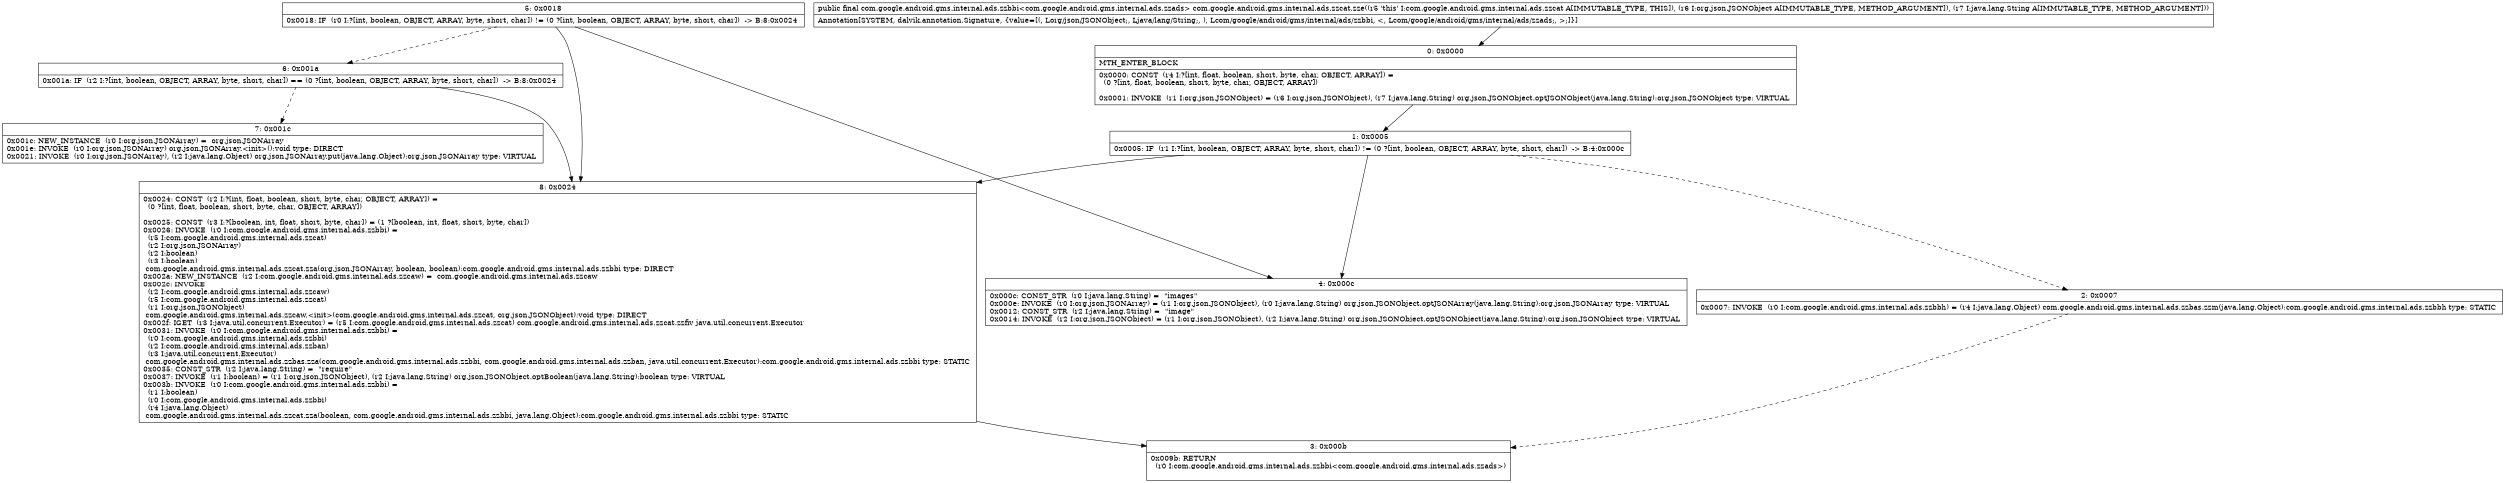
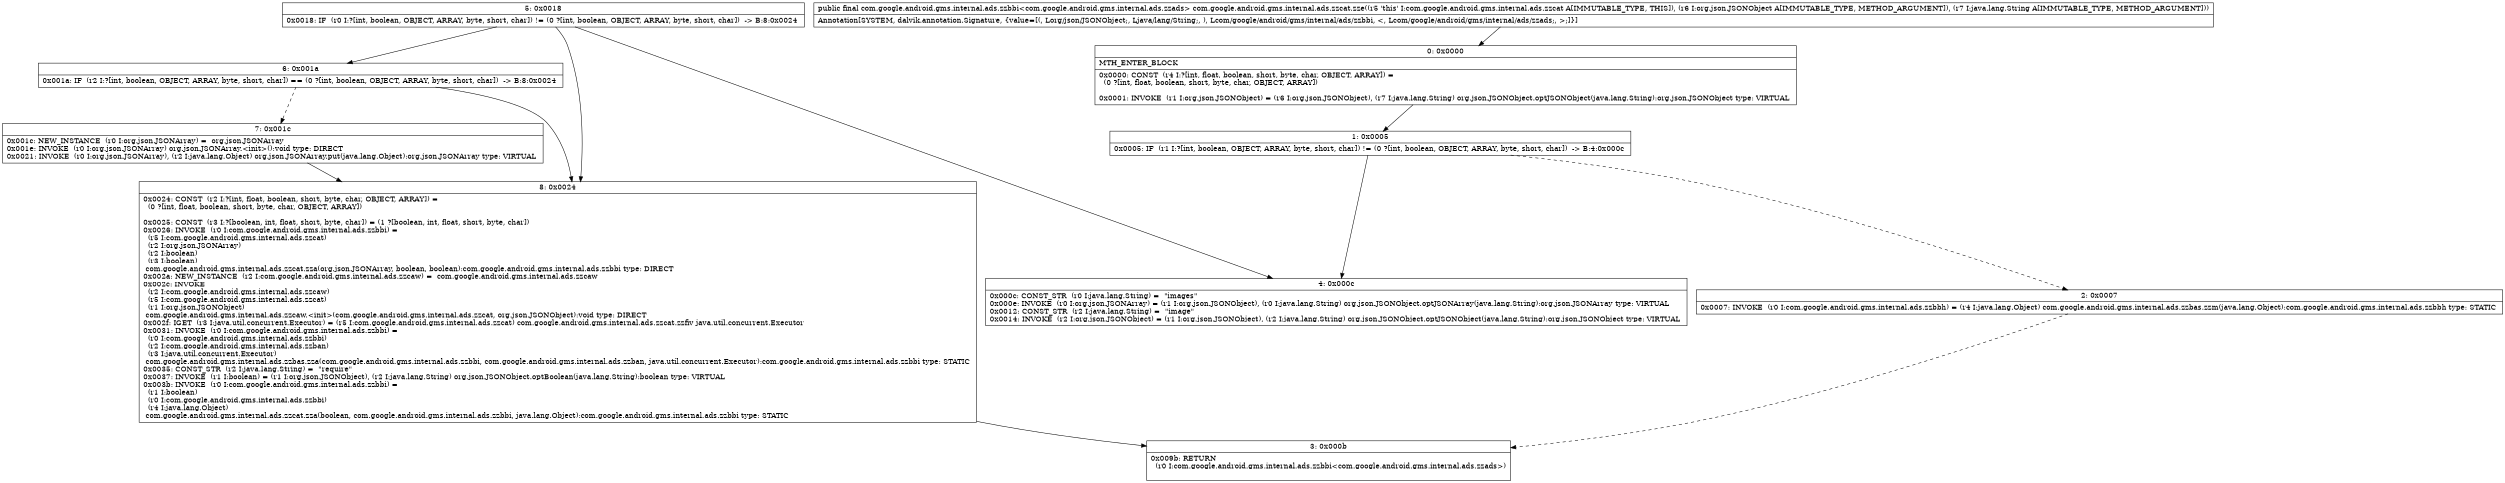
(425, 44) -> (425, 44)
(1082, 166) -> (322, 171)
